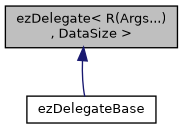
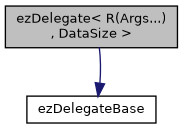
(83, 79) -> (100, 65)
